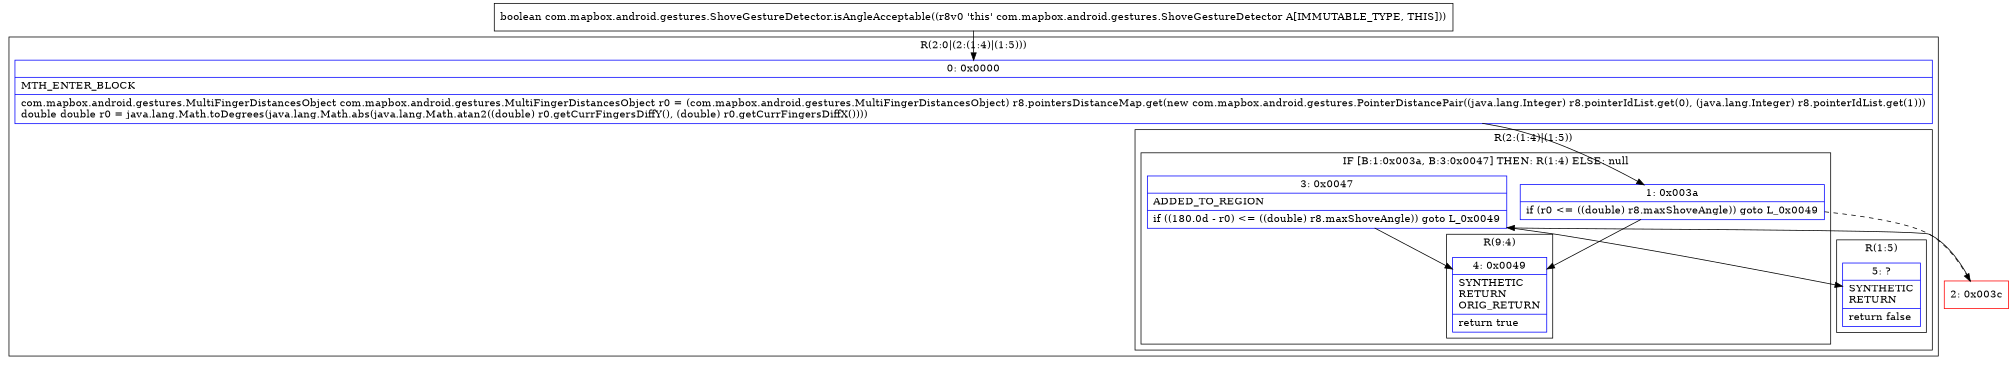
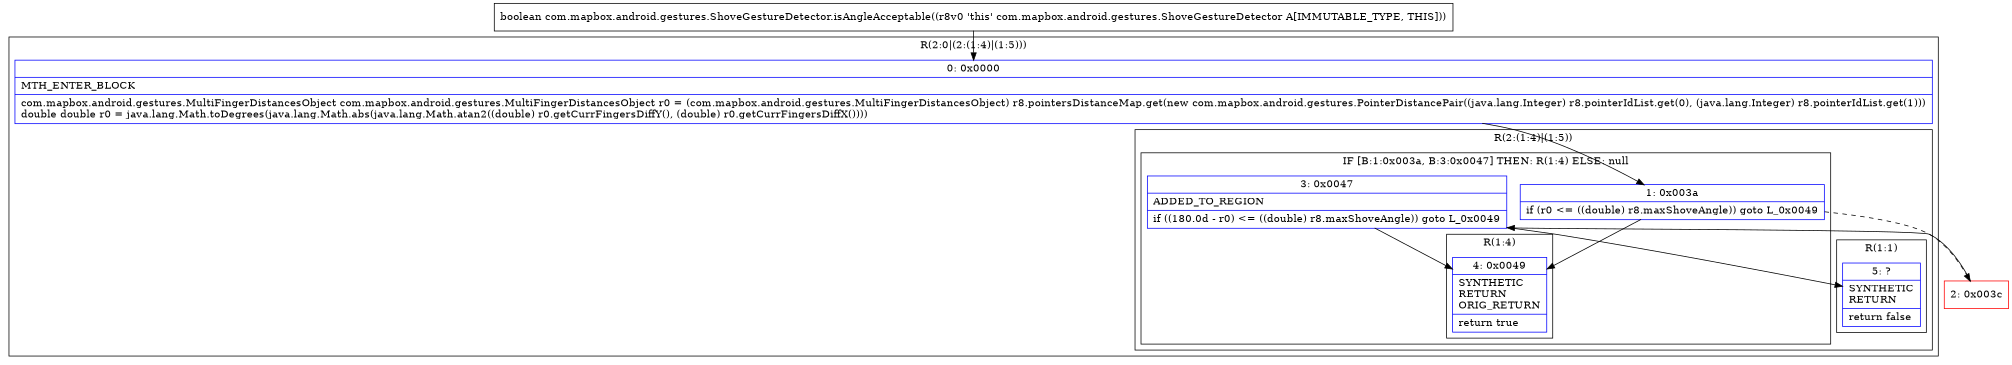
(1500, 243) -> (1500, 243)
(1882, 248) -> (1882, 248)
